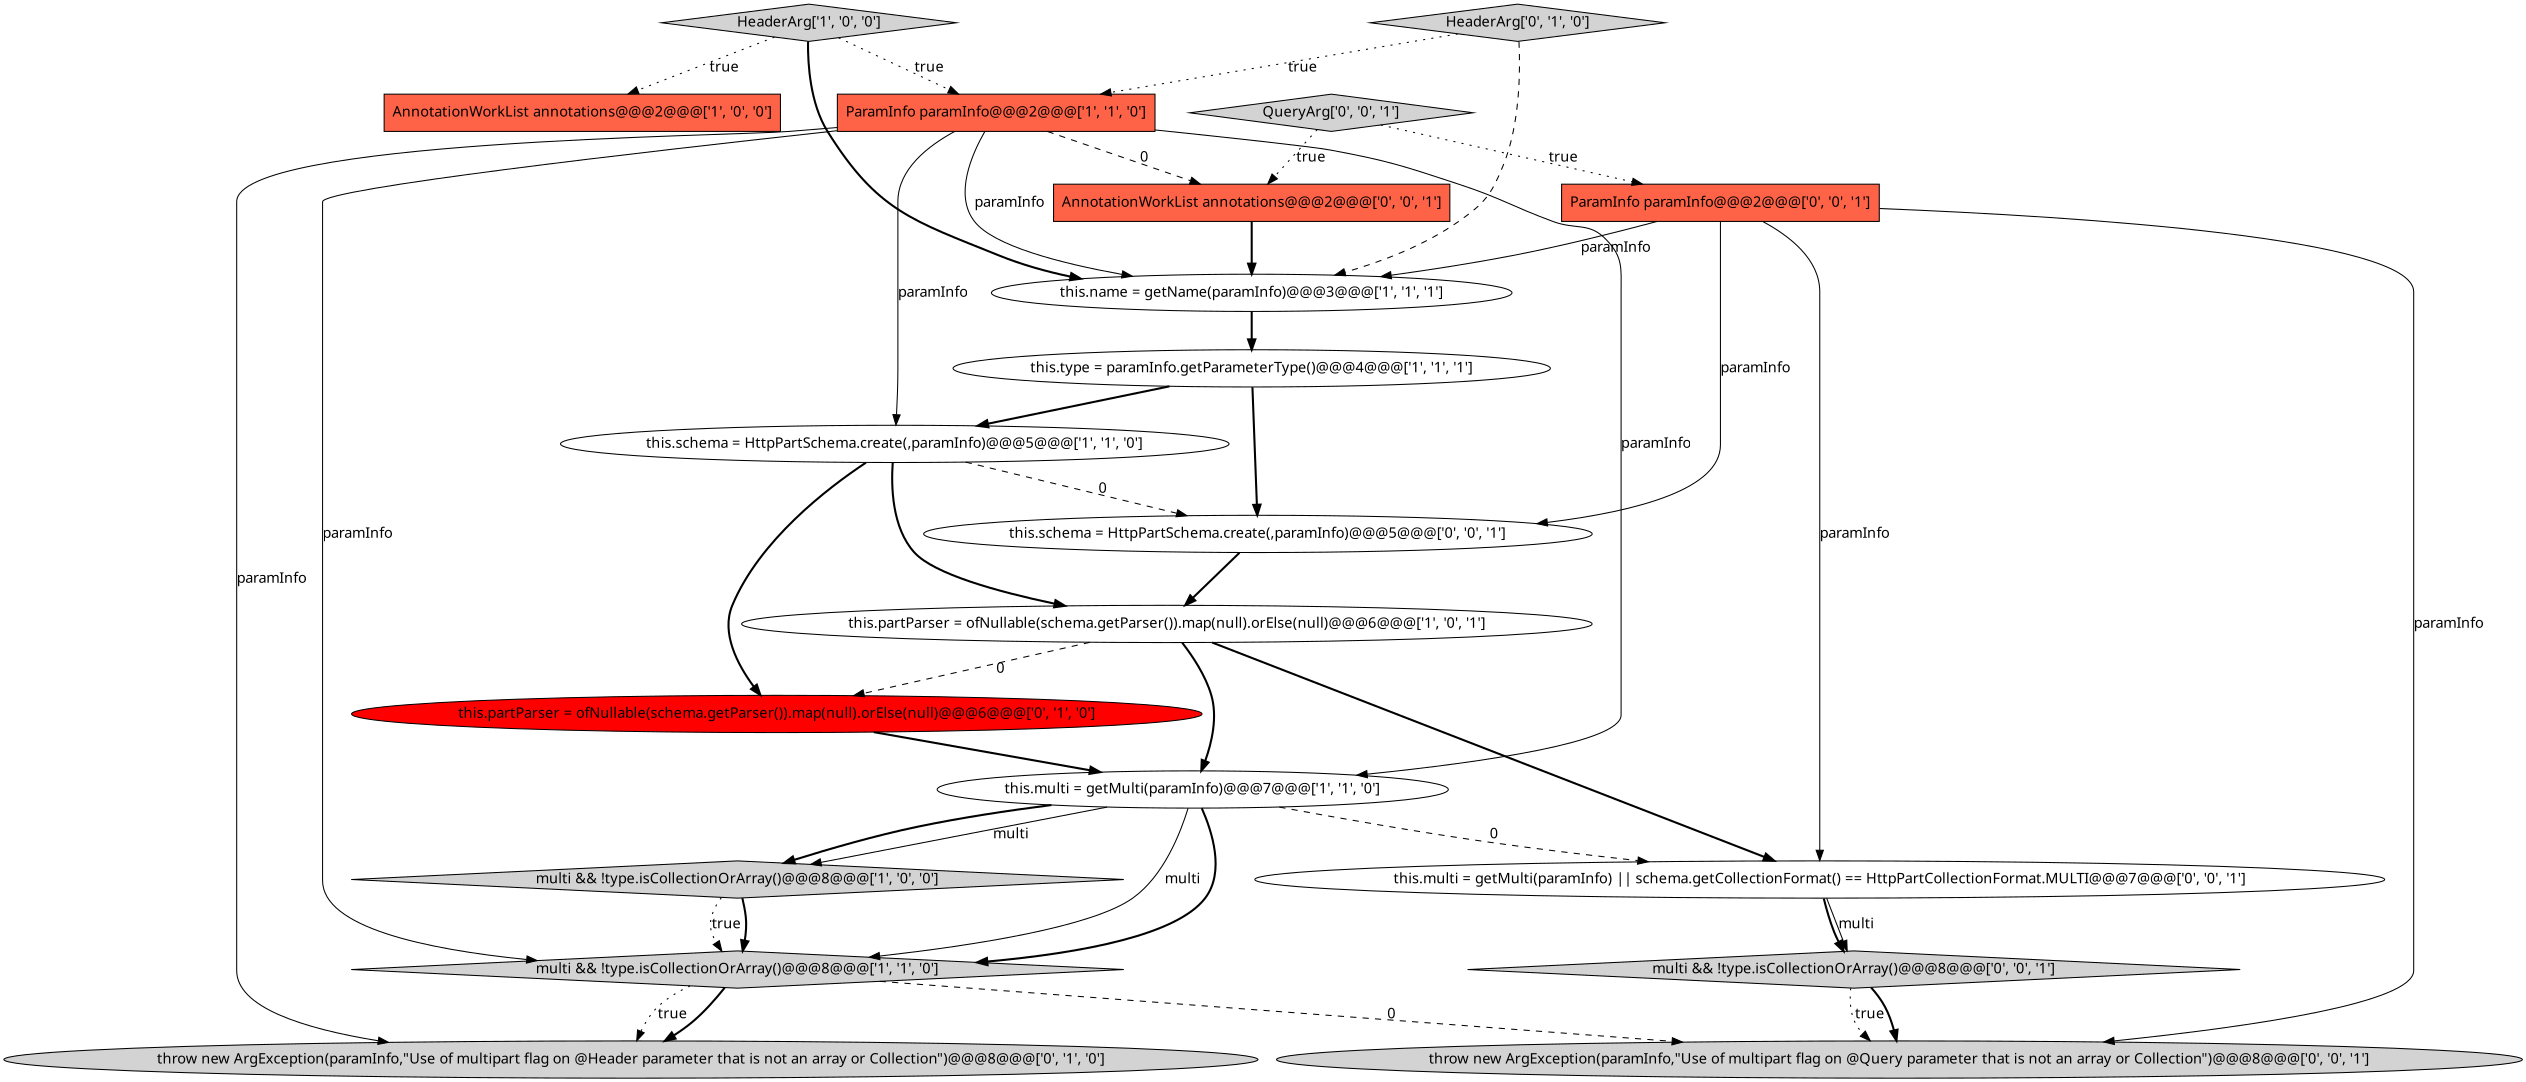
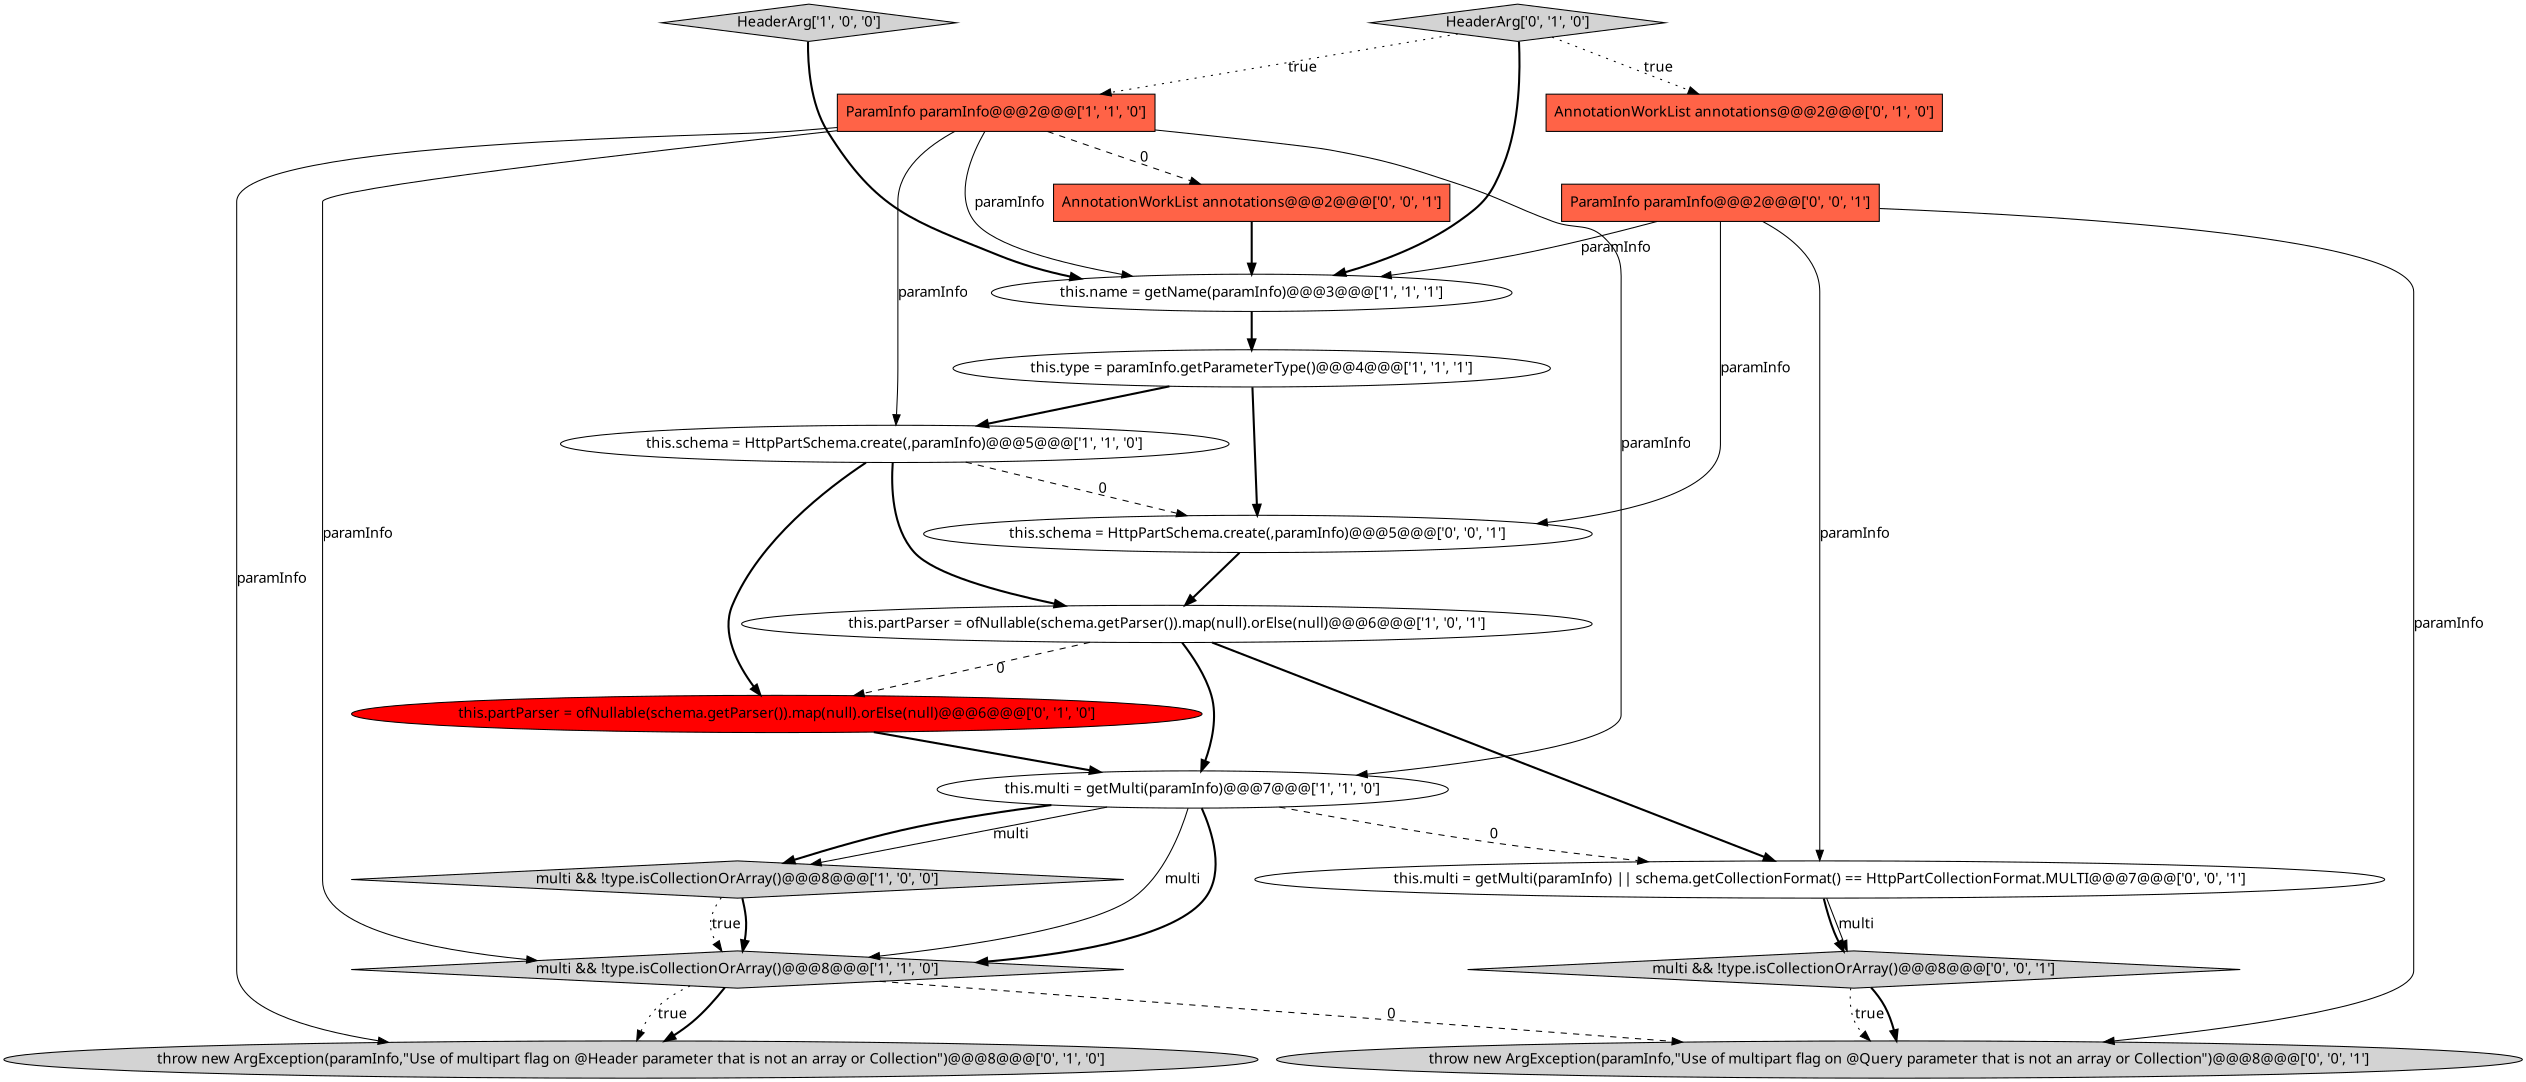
(894, 64) -> none
(582, 113) -> none
(1331, 113) -> none
none -> (1744, 113)
(1481, 203) -> (1481, 203)
